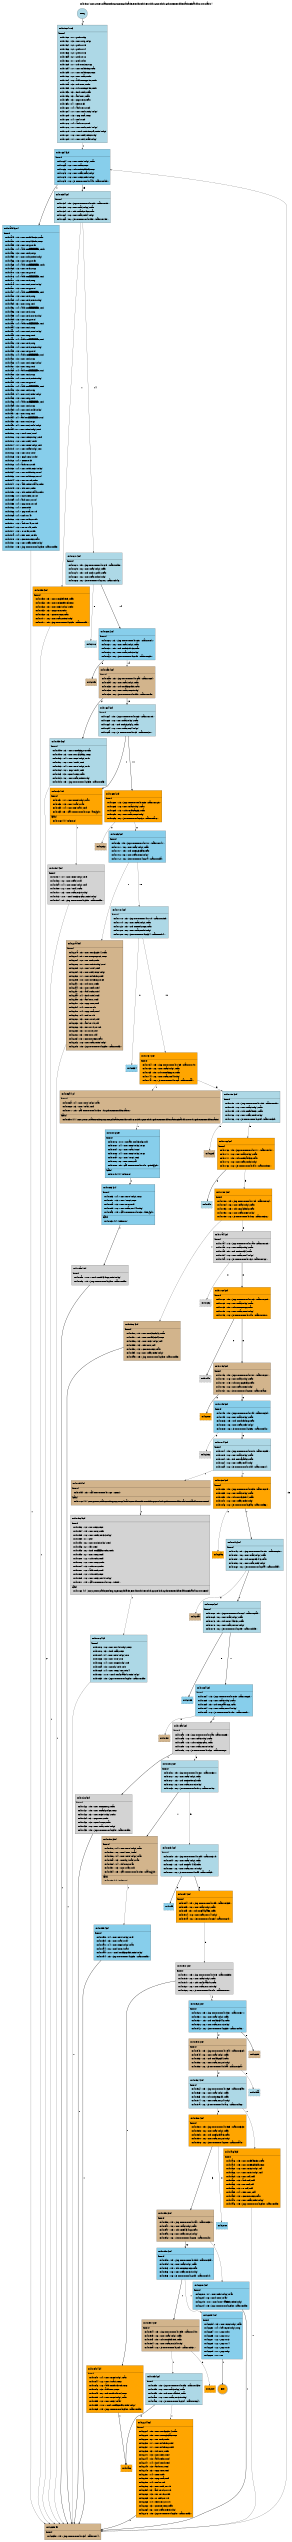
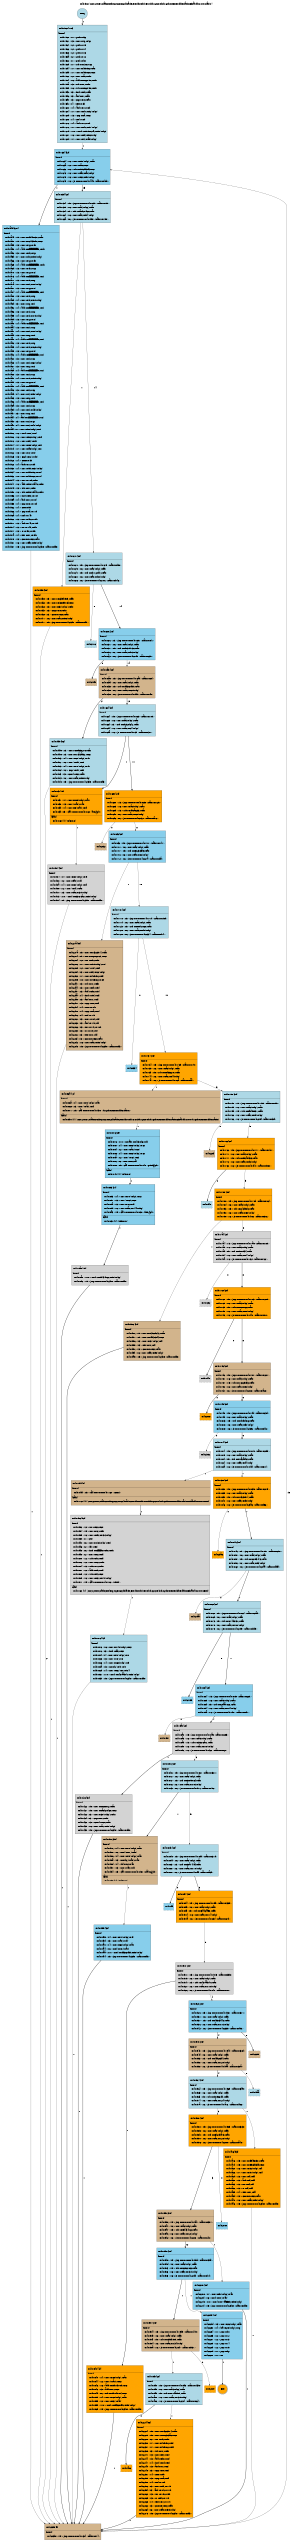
(122, 2438) -> (105, 2470)
